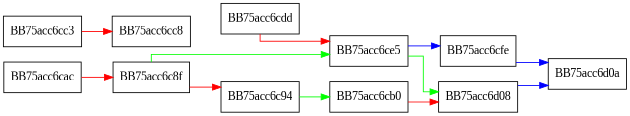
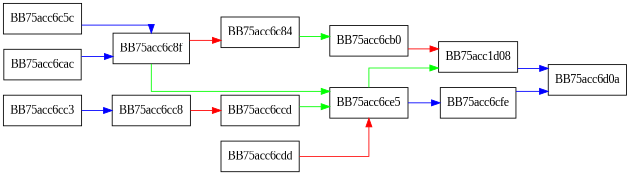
none -> (43, 19)
(93, 31) -> (93, 111)
(93, 77) -> (93, 57)
(260, 97) -> (260, 32)
(478, 97) -> (478, 57)
none -> (260, 111)
